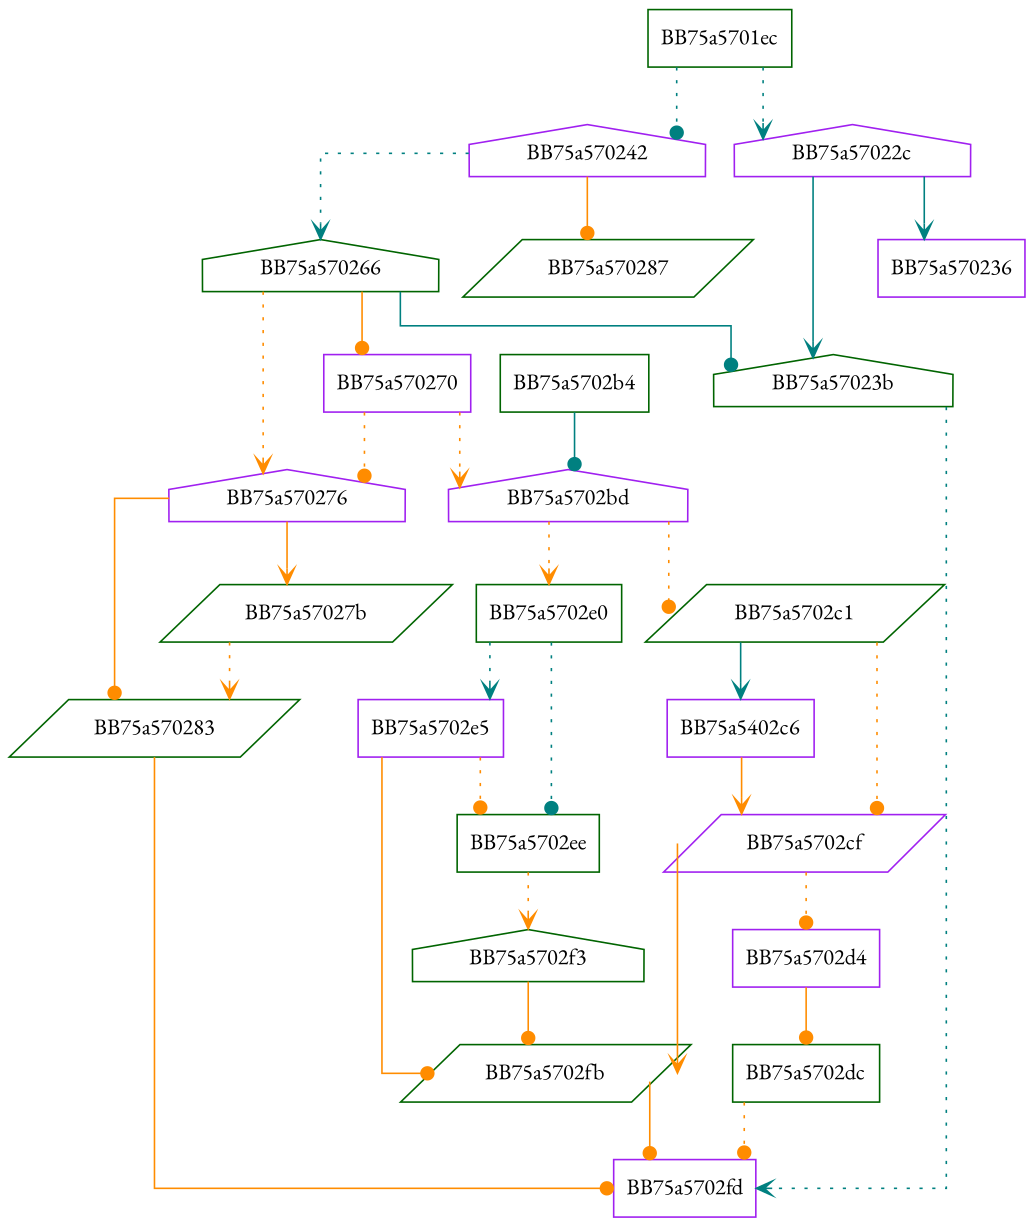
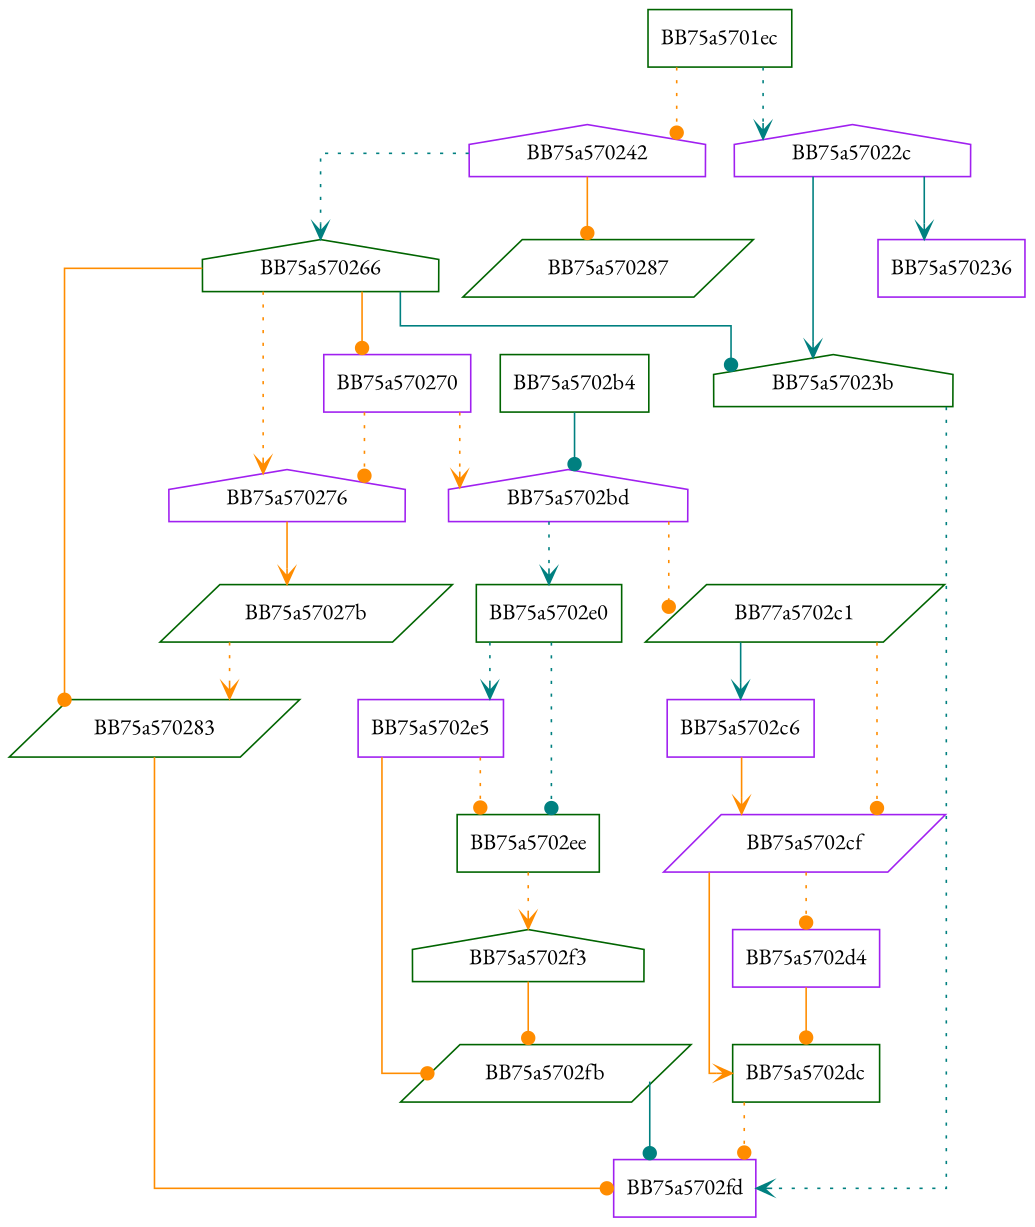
(677, 97) -> (677, 97)
(549, 545) -> (549, 545)
(115, 565) -> (65, 412)
(795, 613) -> (795, 613)
(741, 728) -> (741, 728)
(677, 950) -> (709, 976)
(650, 1114) -> (650, 1114)
